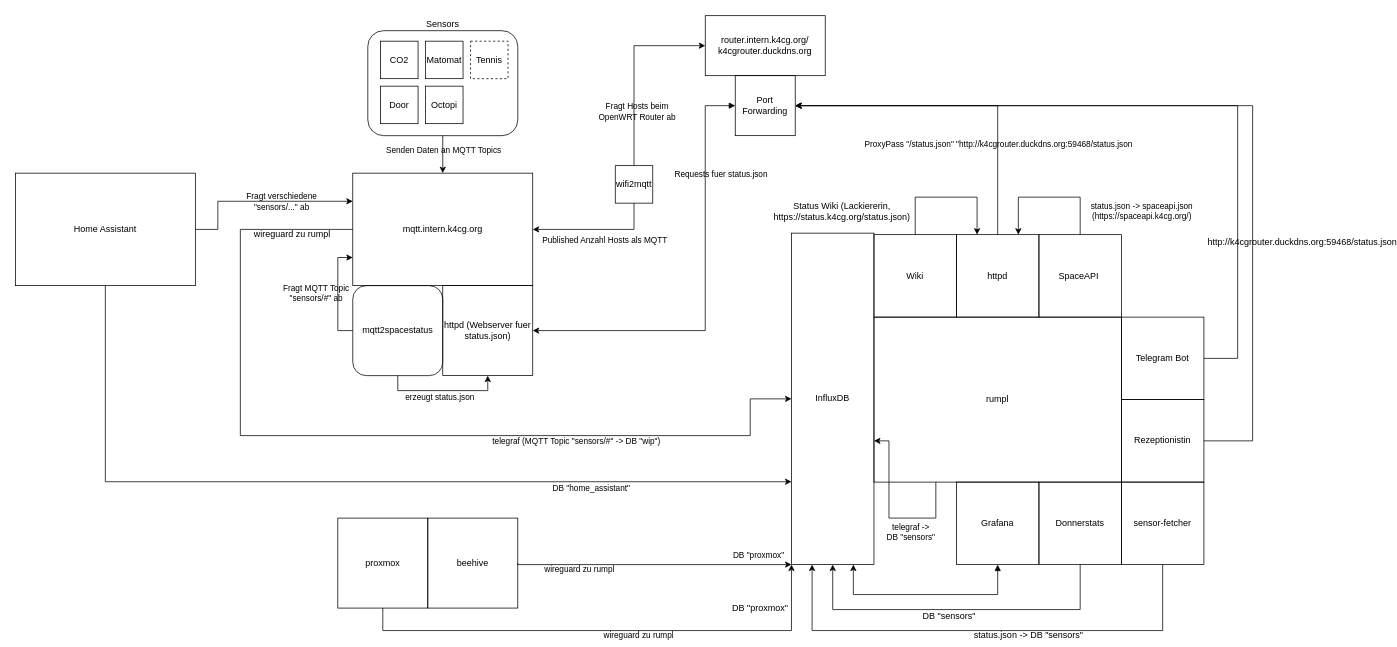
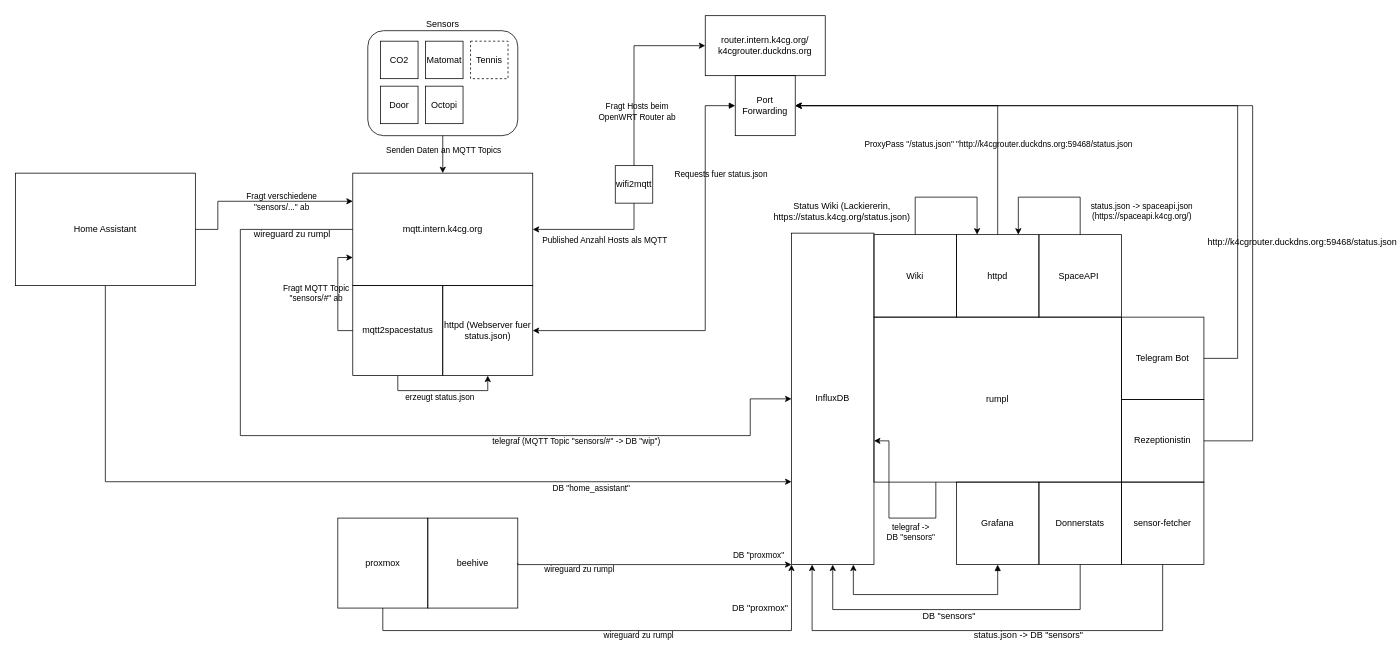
(398, 330) -> (398, 330)
